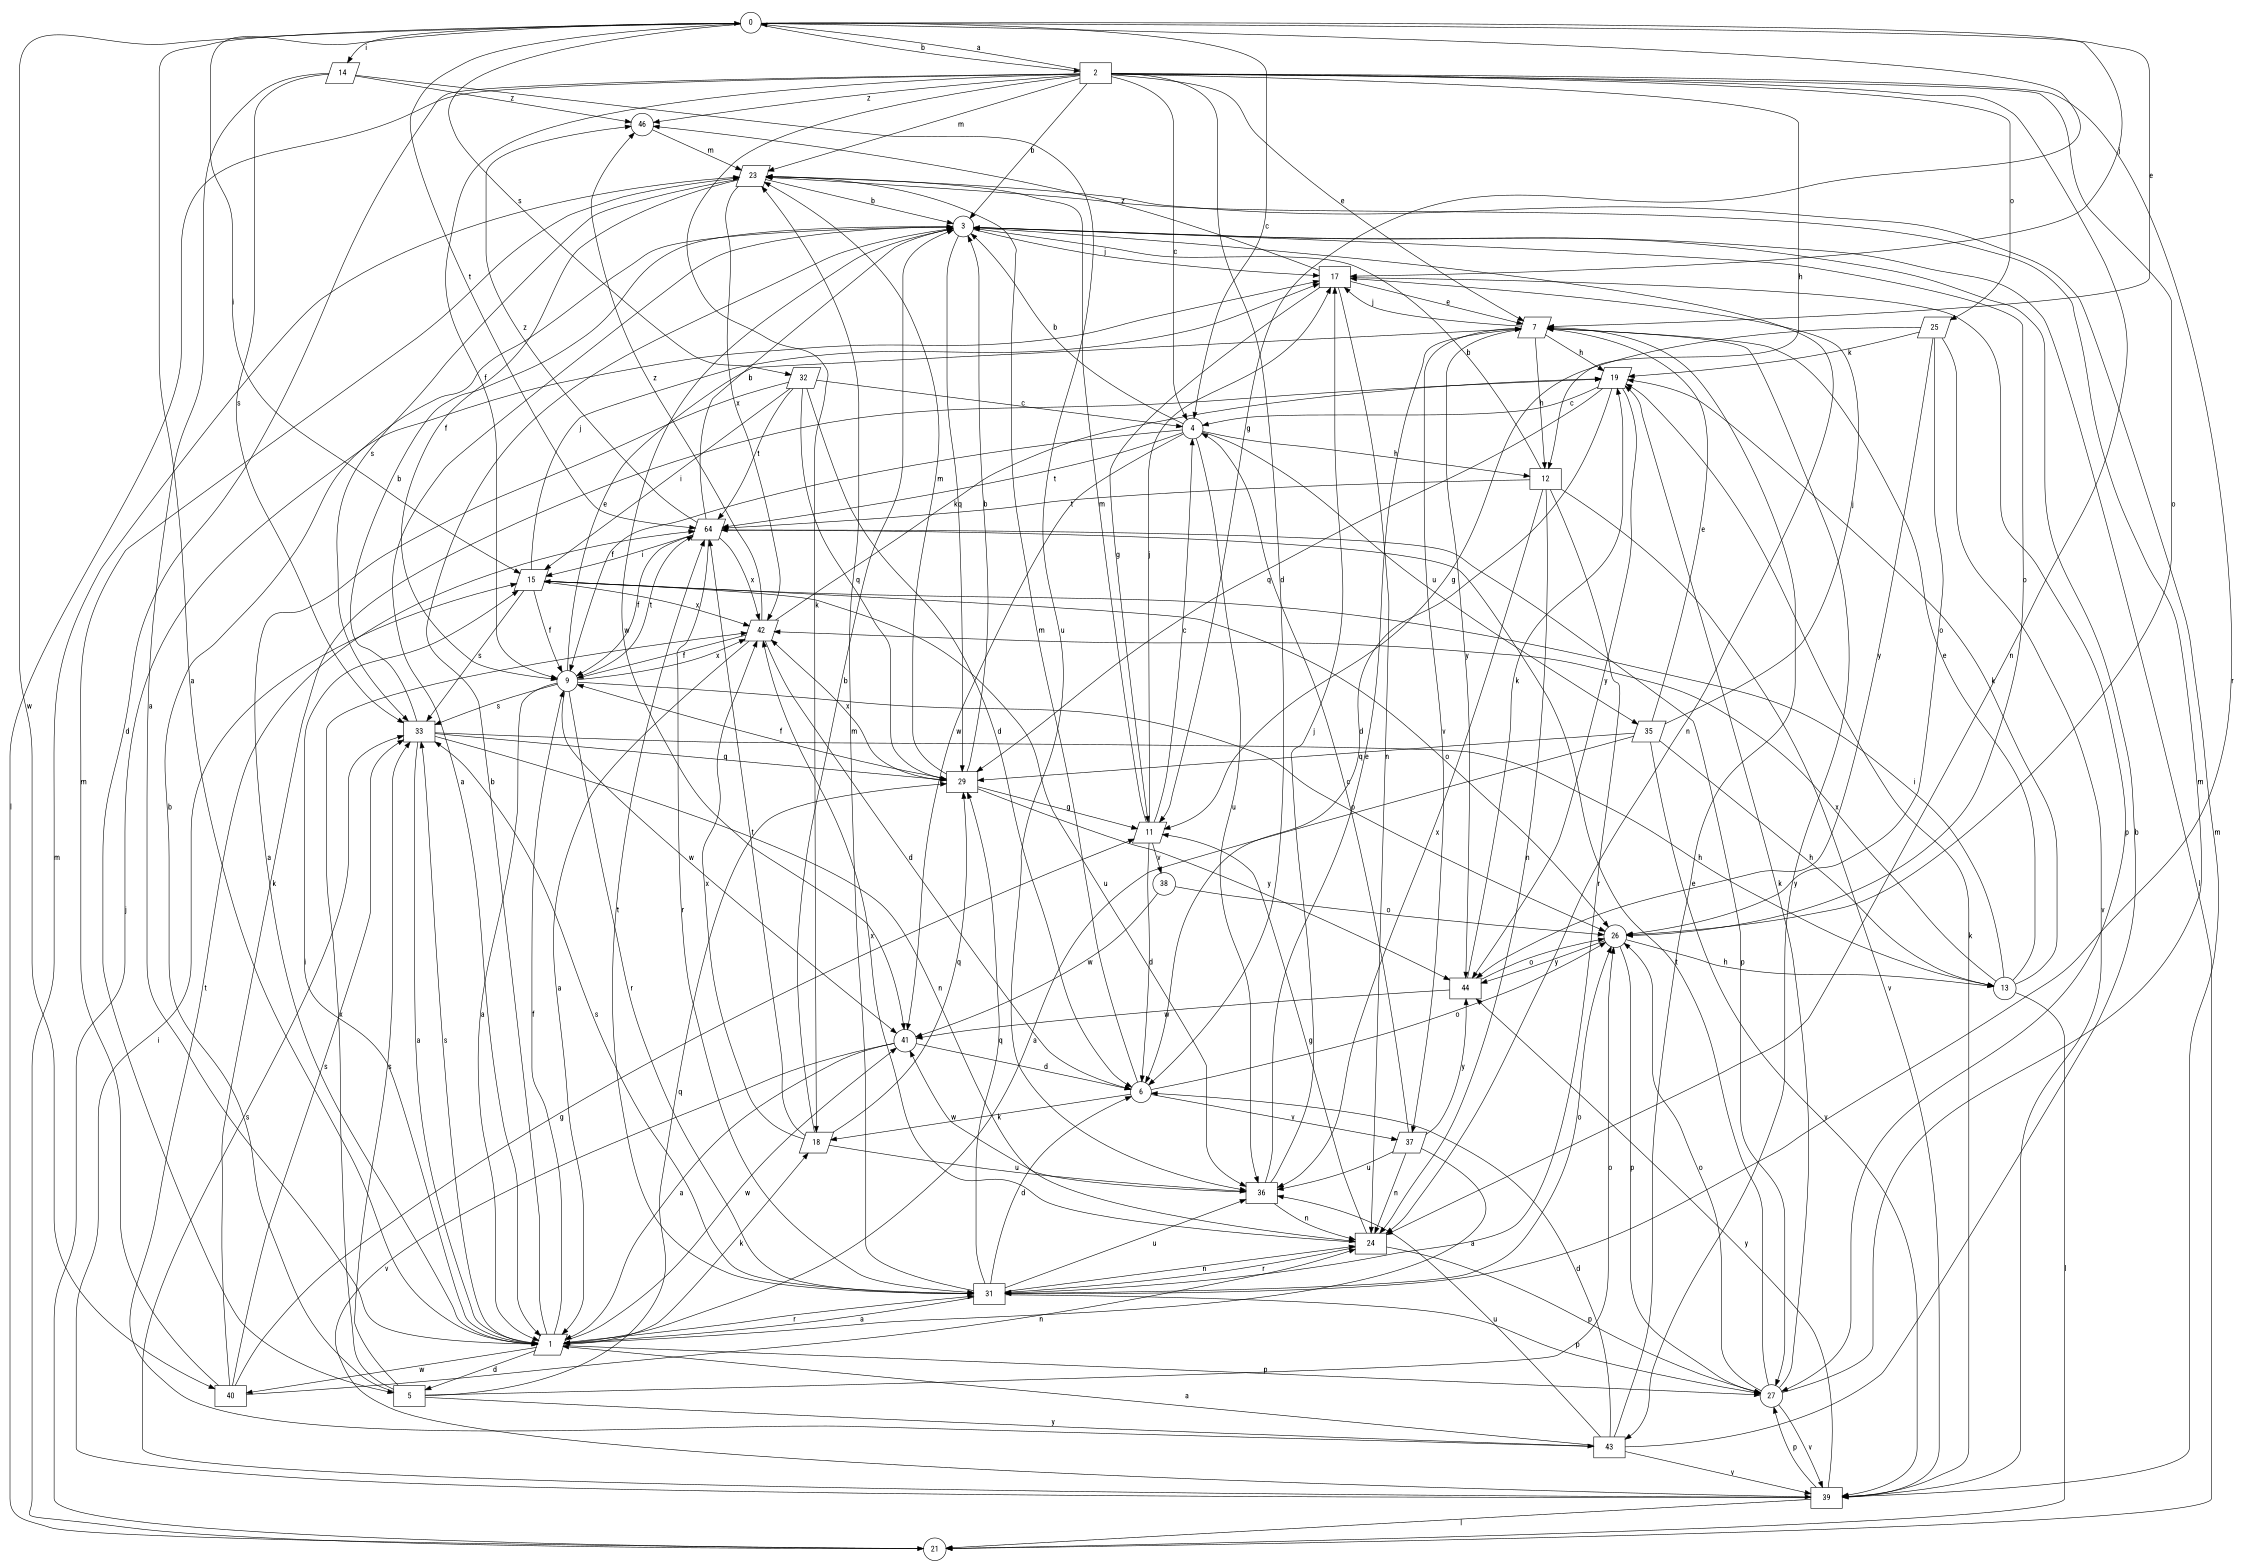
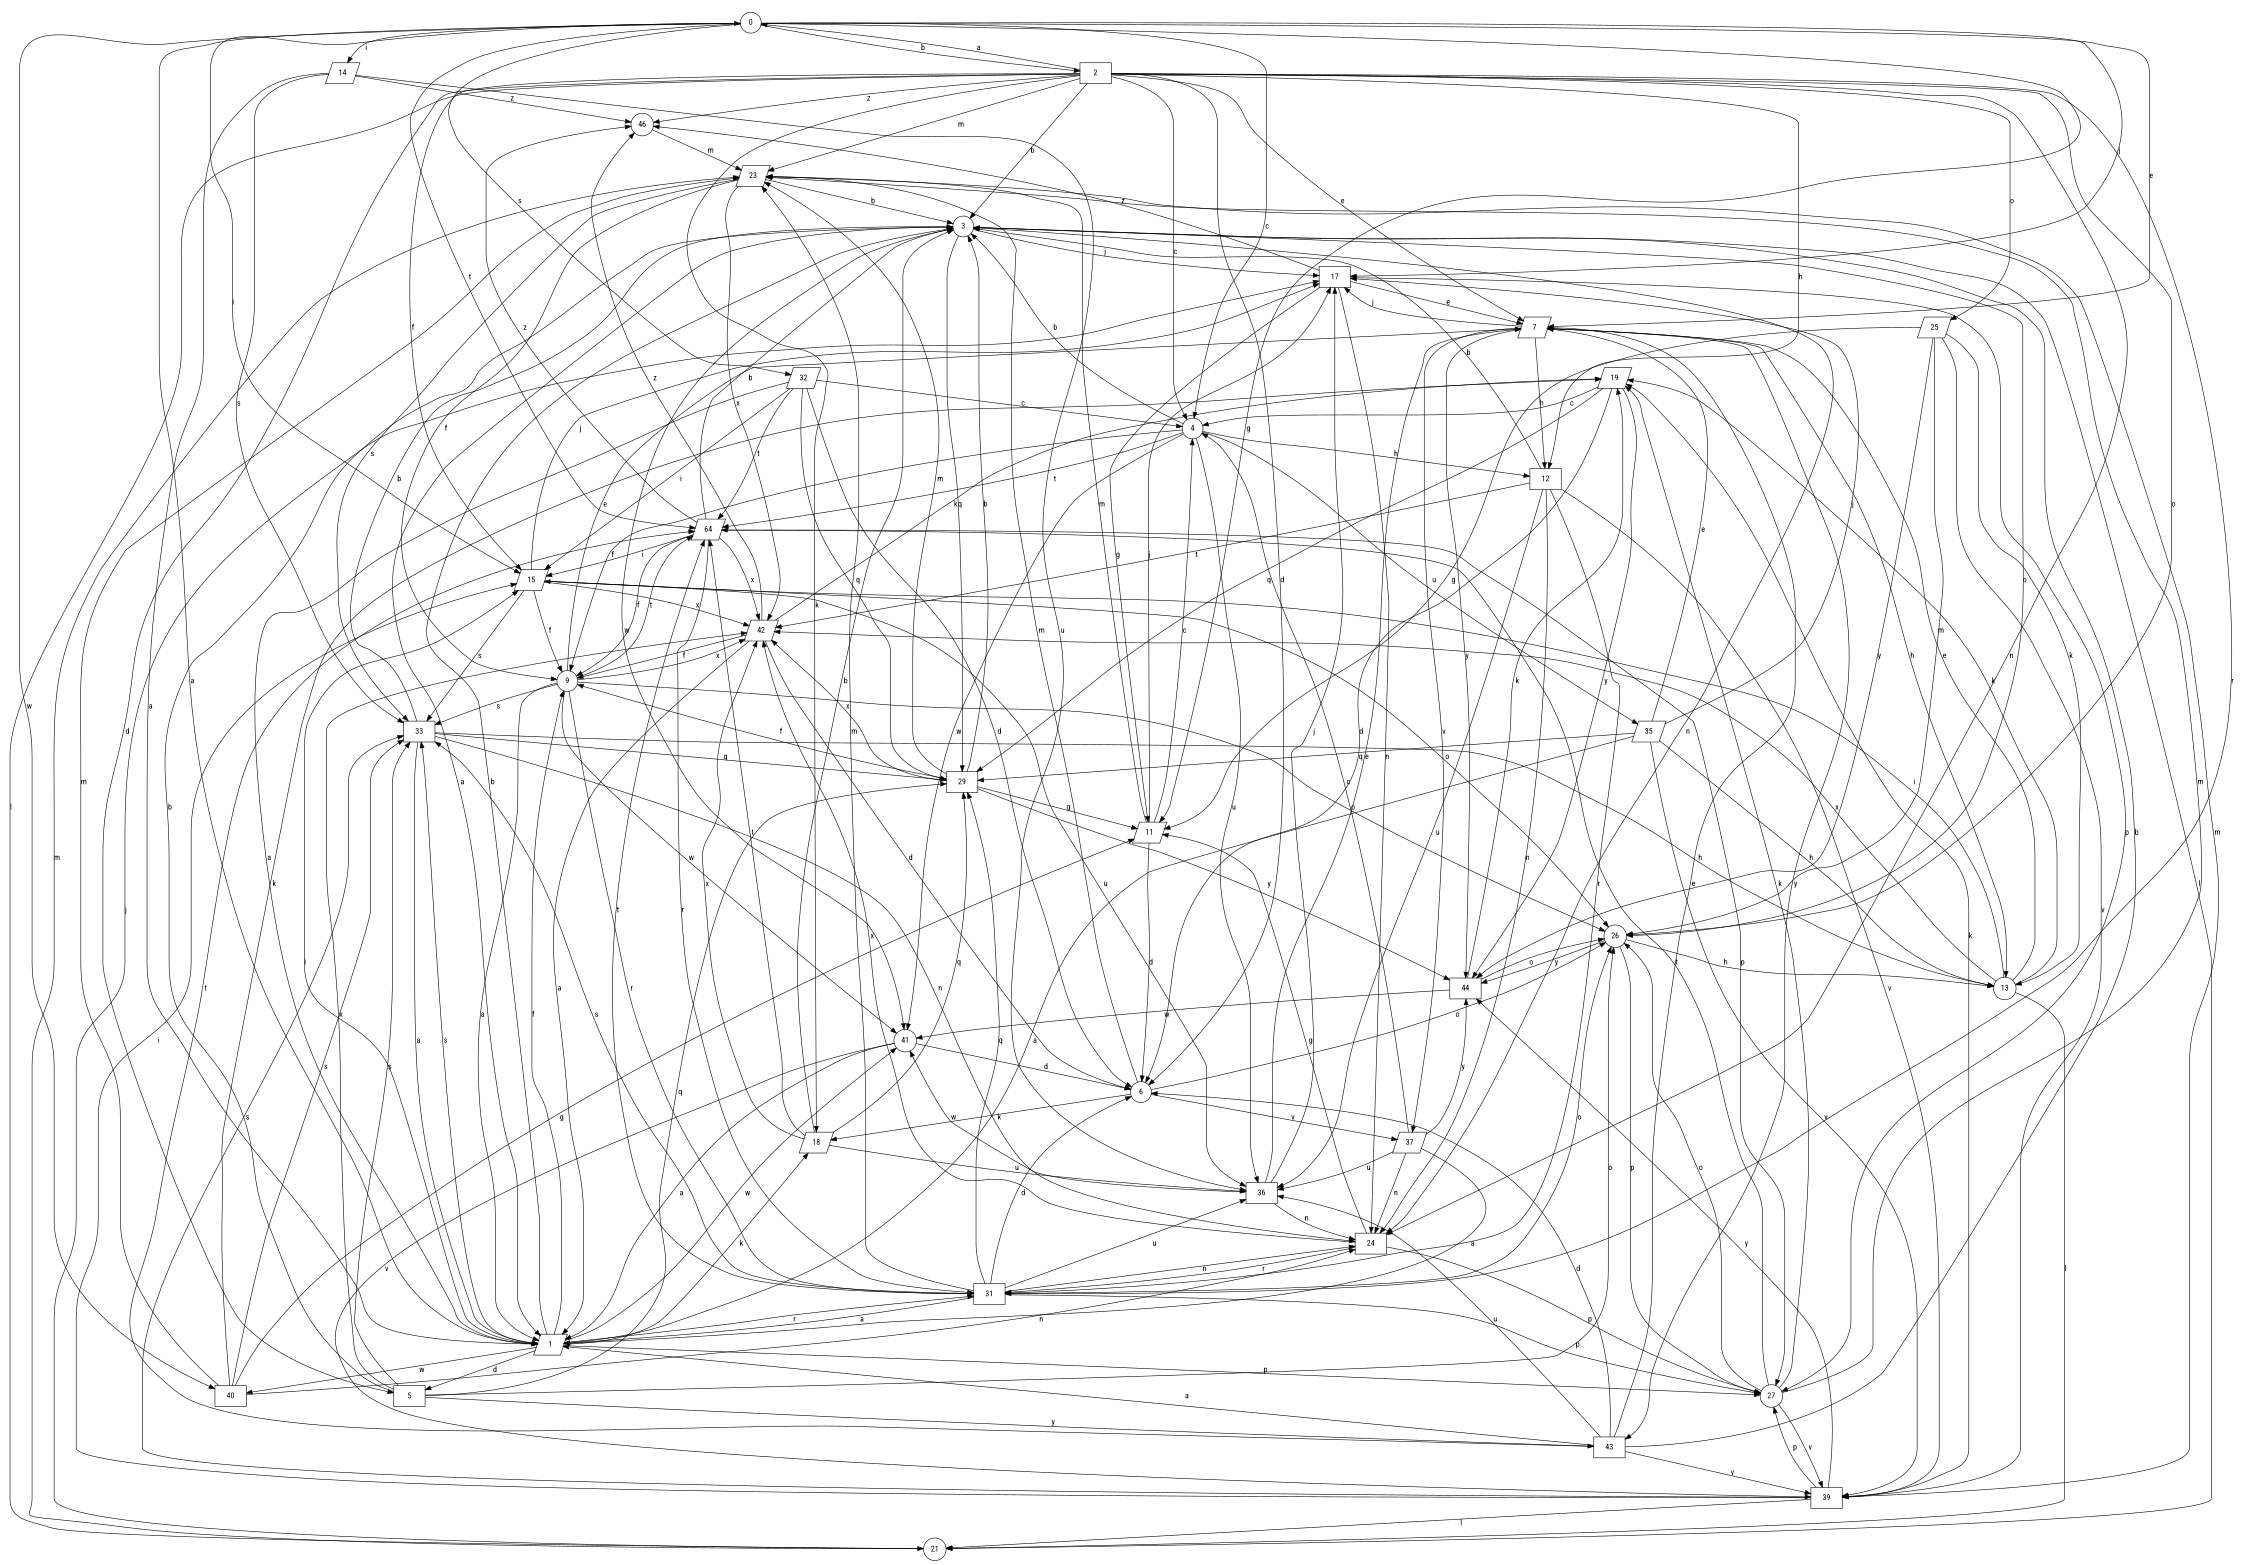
(501, 148) -> (440, 118)
(1572, 351) -> (1877, 547)
(1778, 361) -> (2067, 654)
(1128, 496) -> (1156, 559)
(1941, 631) -> (1941, 631)
(1438, 833) -> (1438, 833)
(1164, 884) -> none
